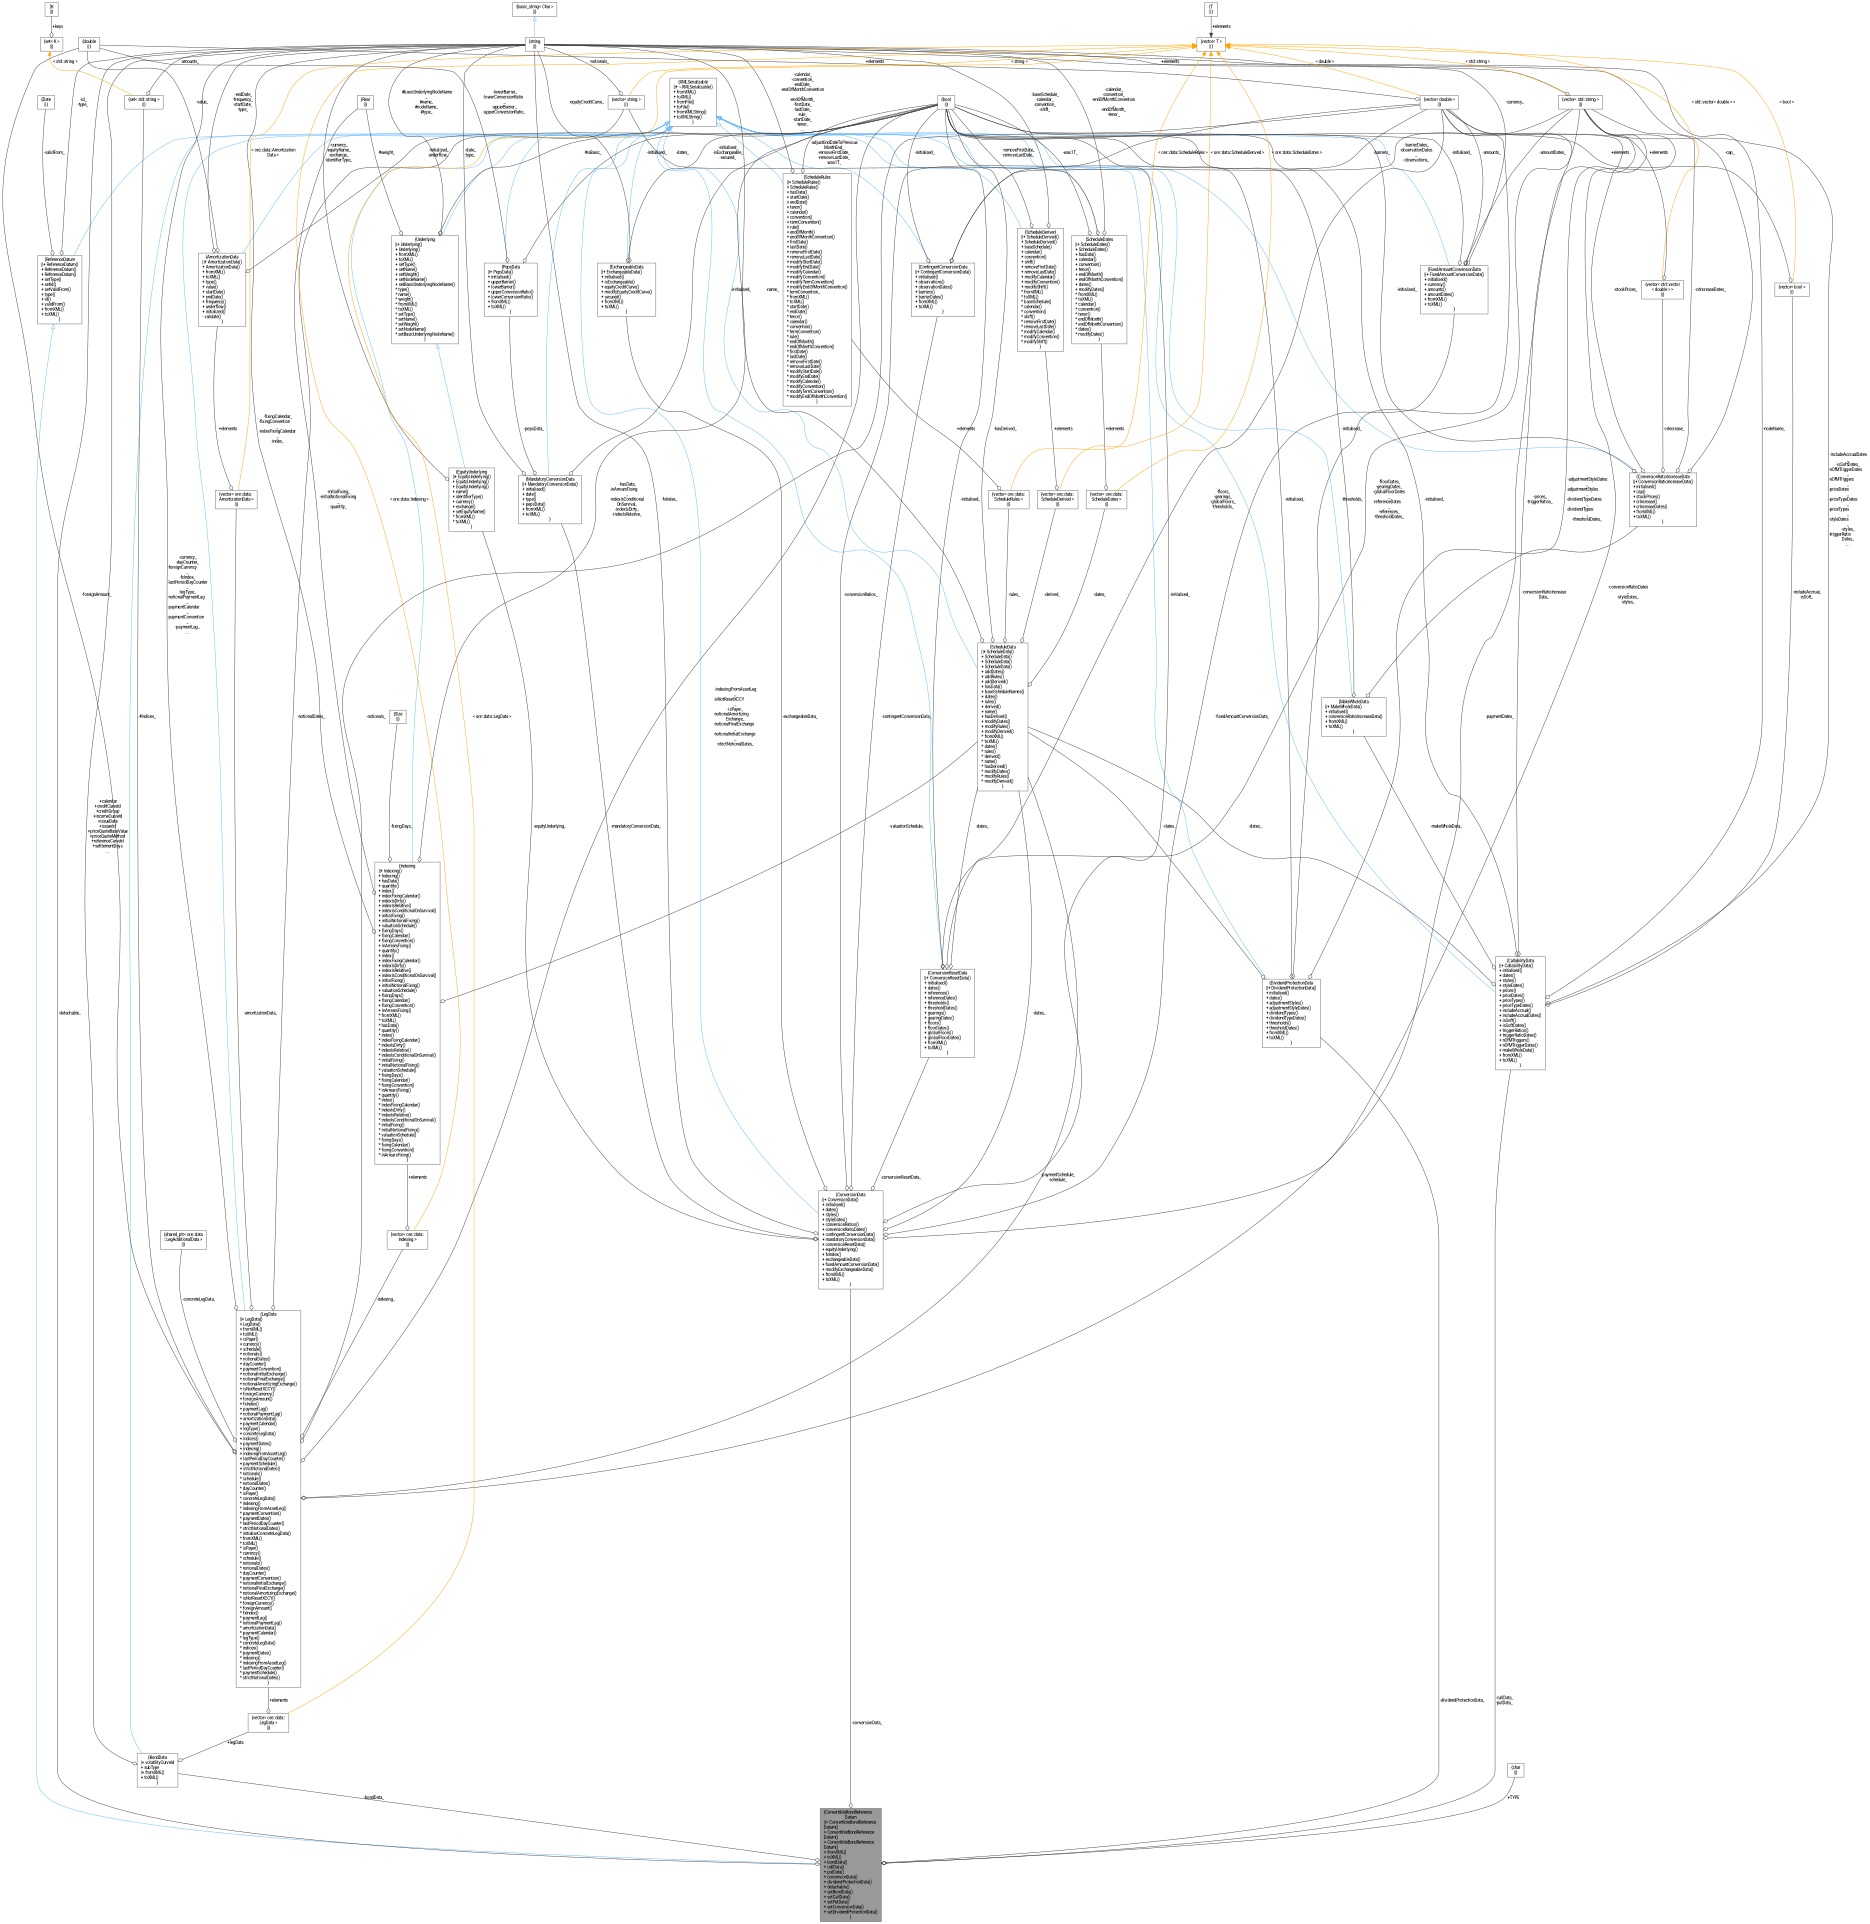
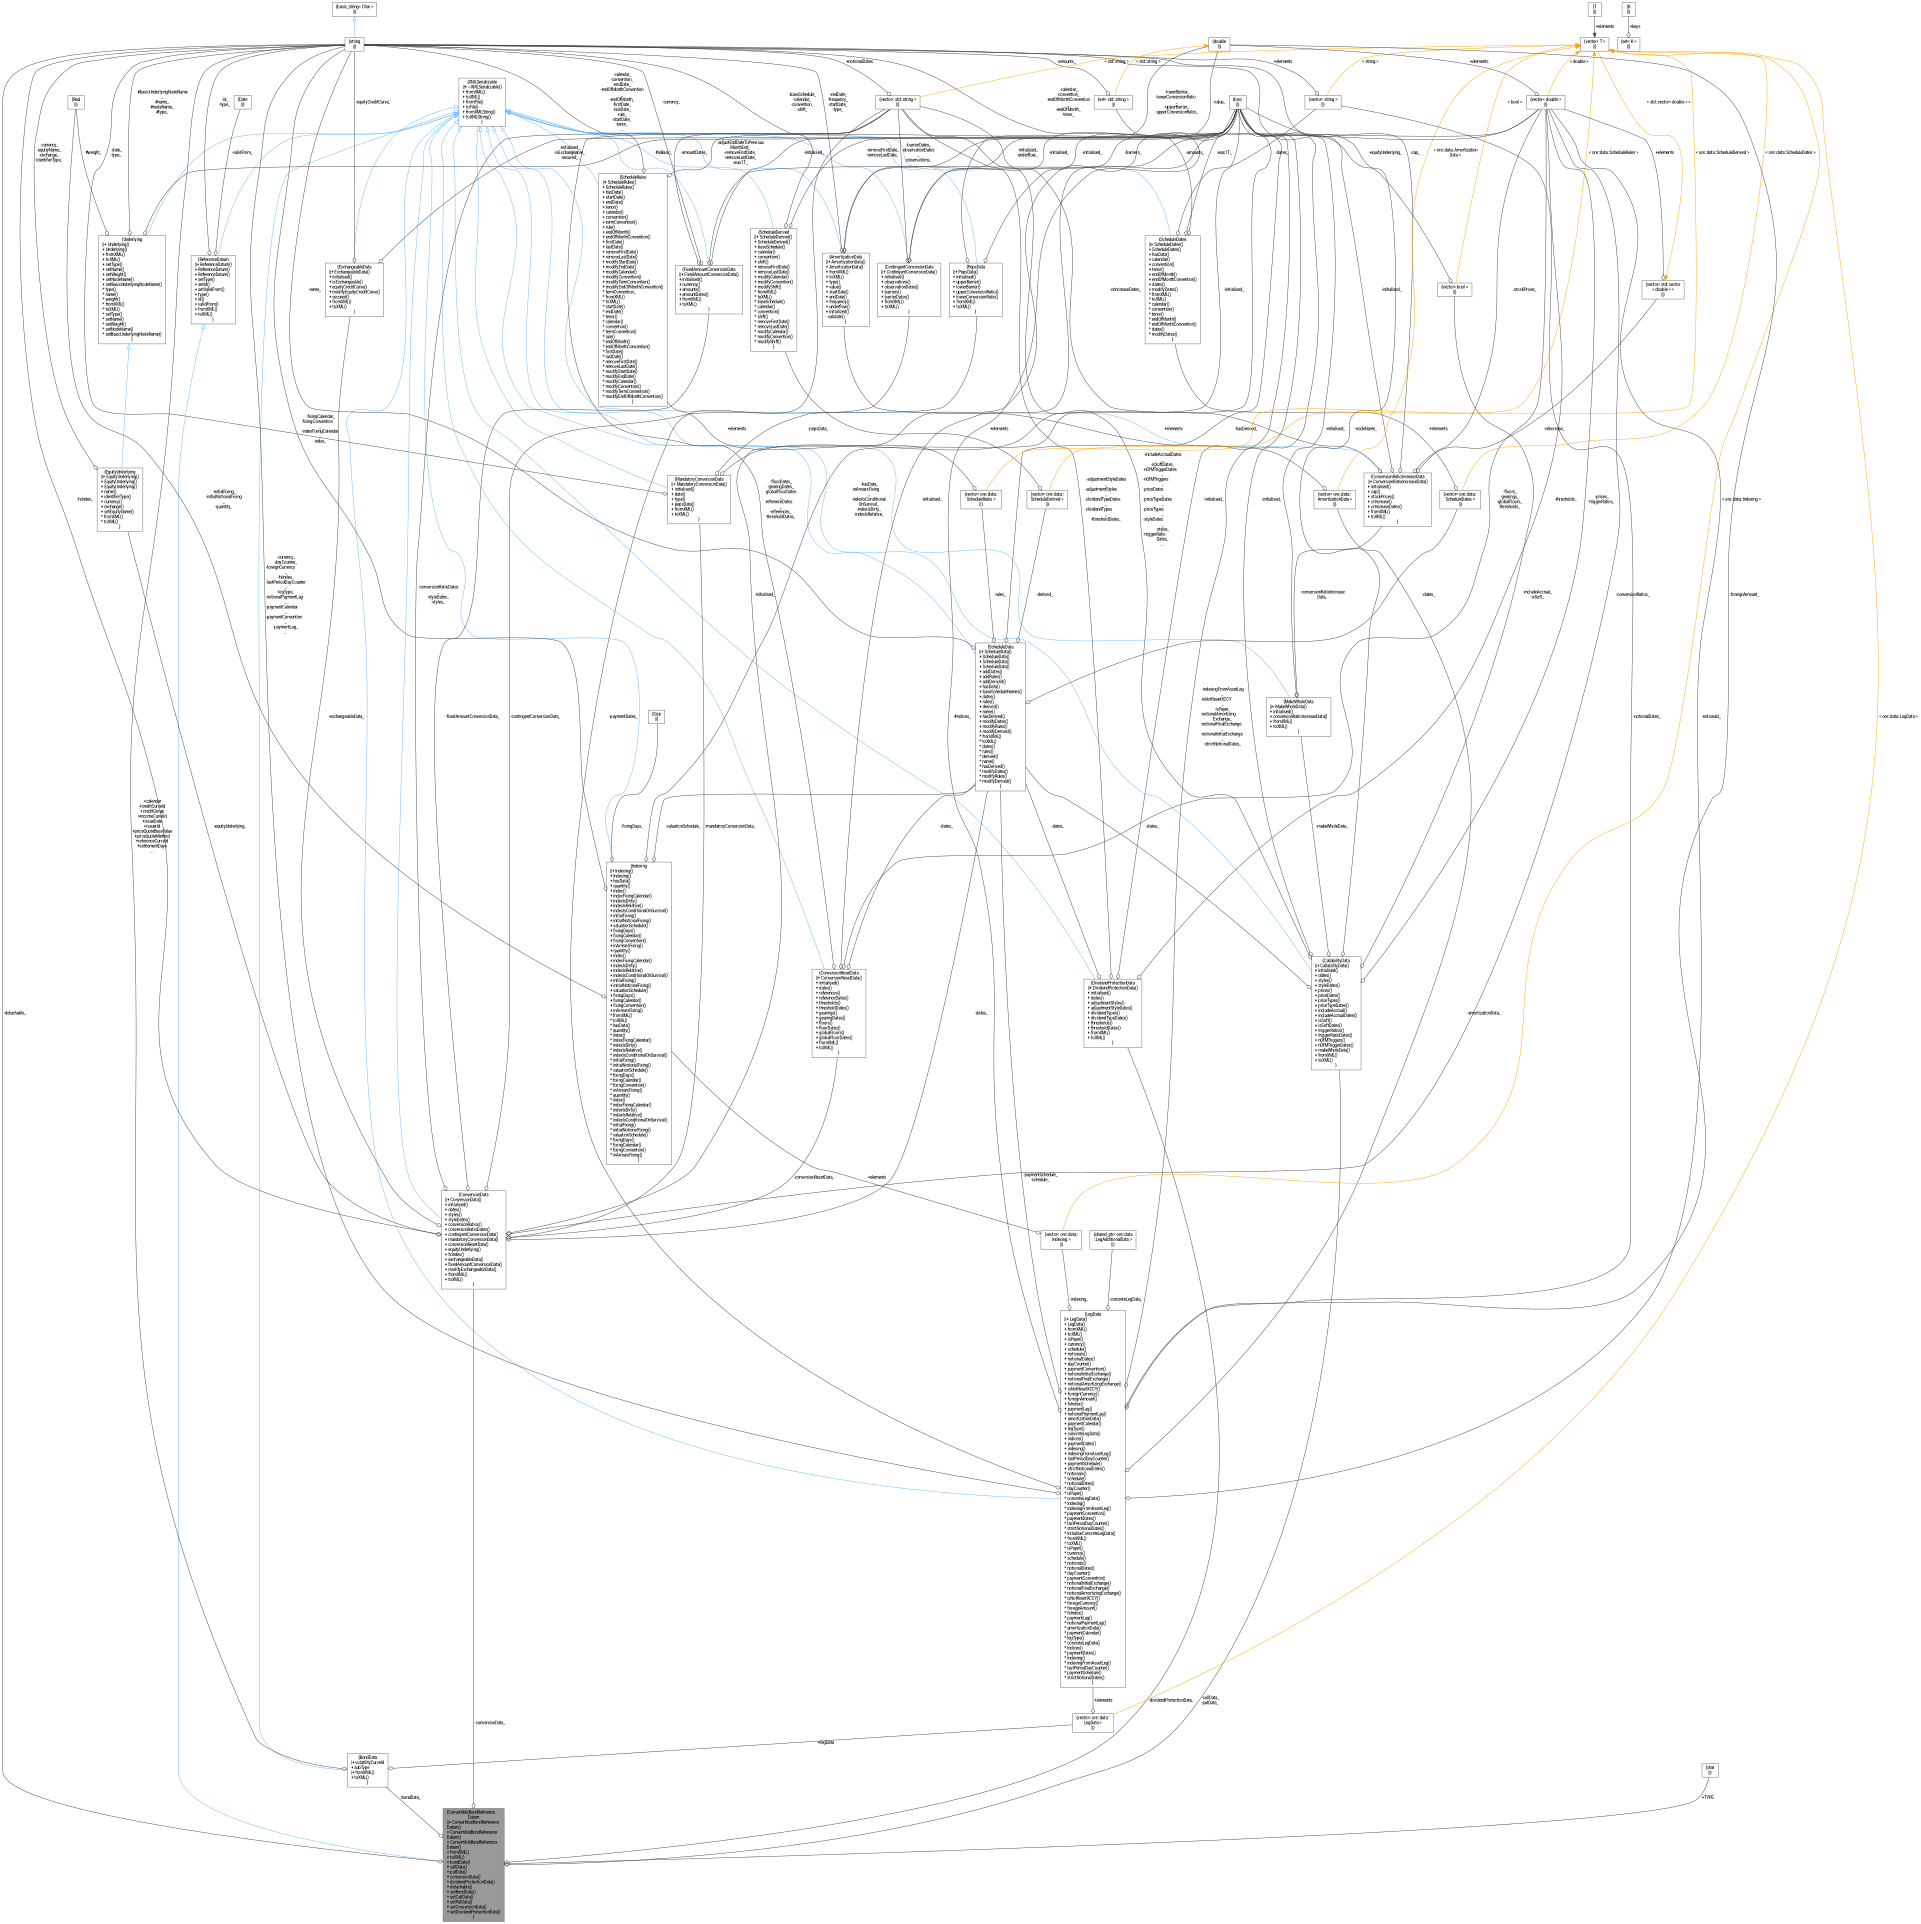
(1551, 60) -> (1678, 145)
(599, 62) -> (1282, 62)
(1170, 62) -> (859, 62)
(89, 74) -> (1154, 53)
(1620, 153) -> (1385, 153)
